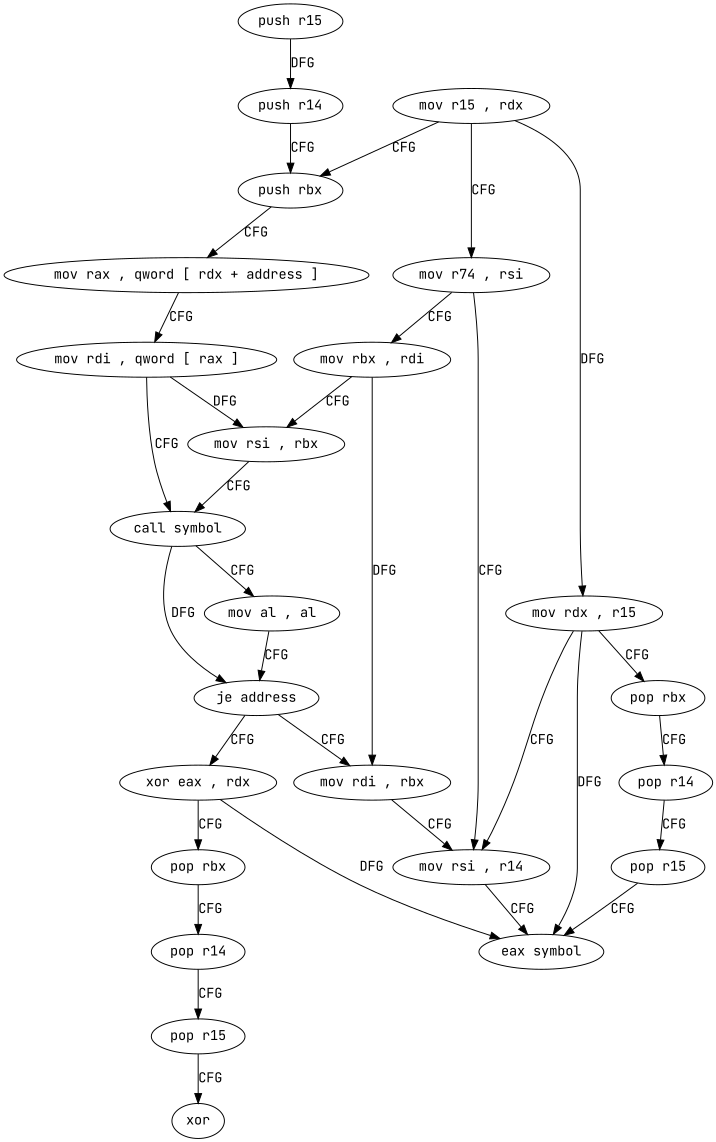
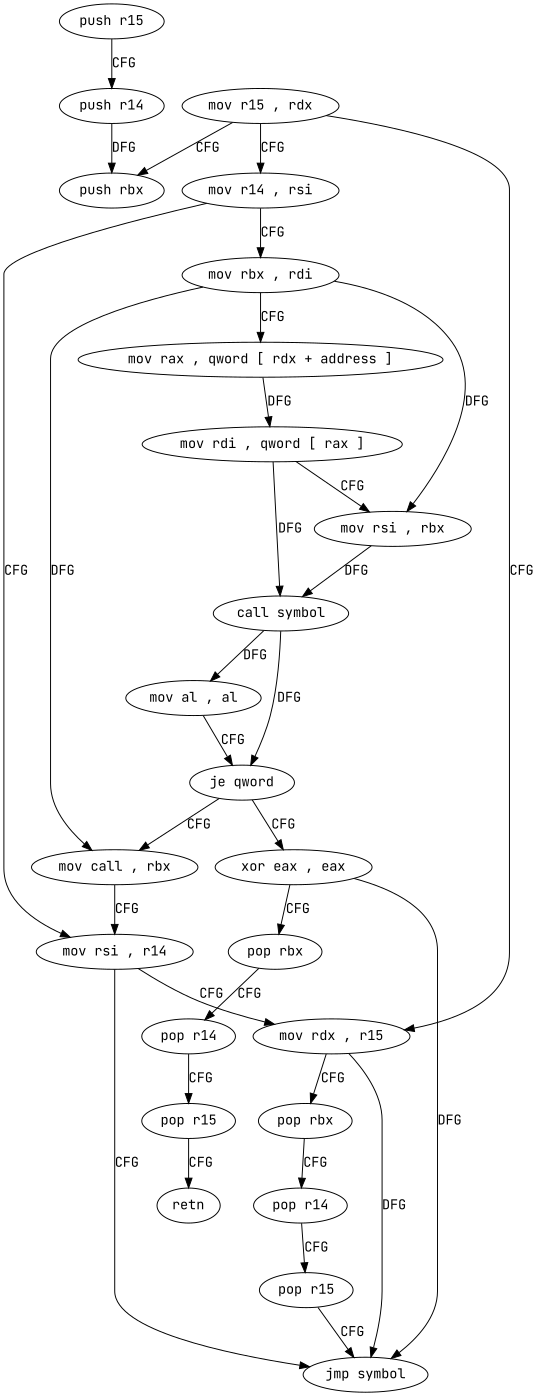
(303, 64) -> (124, 64)
(303, 148) -> (124, 148)
(243, 229) -> (261, 313)
(471, 275) -> (261, 191)
(181, 317) -> (280, 402)
(592, 360) -> (522, 571)
(225, 402) -> (352, 487)
(338, 402) -> (477, 402)
(167, 444) -> (290, 529)
(239, 487) -> (356, 571)
(242, 571) -> (255, 656)
(257, 698) -> (242, 783)
(529, 736) -> (199, 1001)
(198, 783) -> (294, 867)
(372, 783) -> (115, 867)
(541, 952) -> (366, 1375)
(198, 1121) -> (189, 1206)
